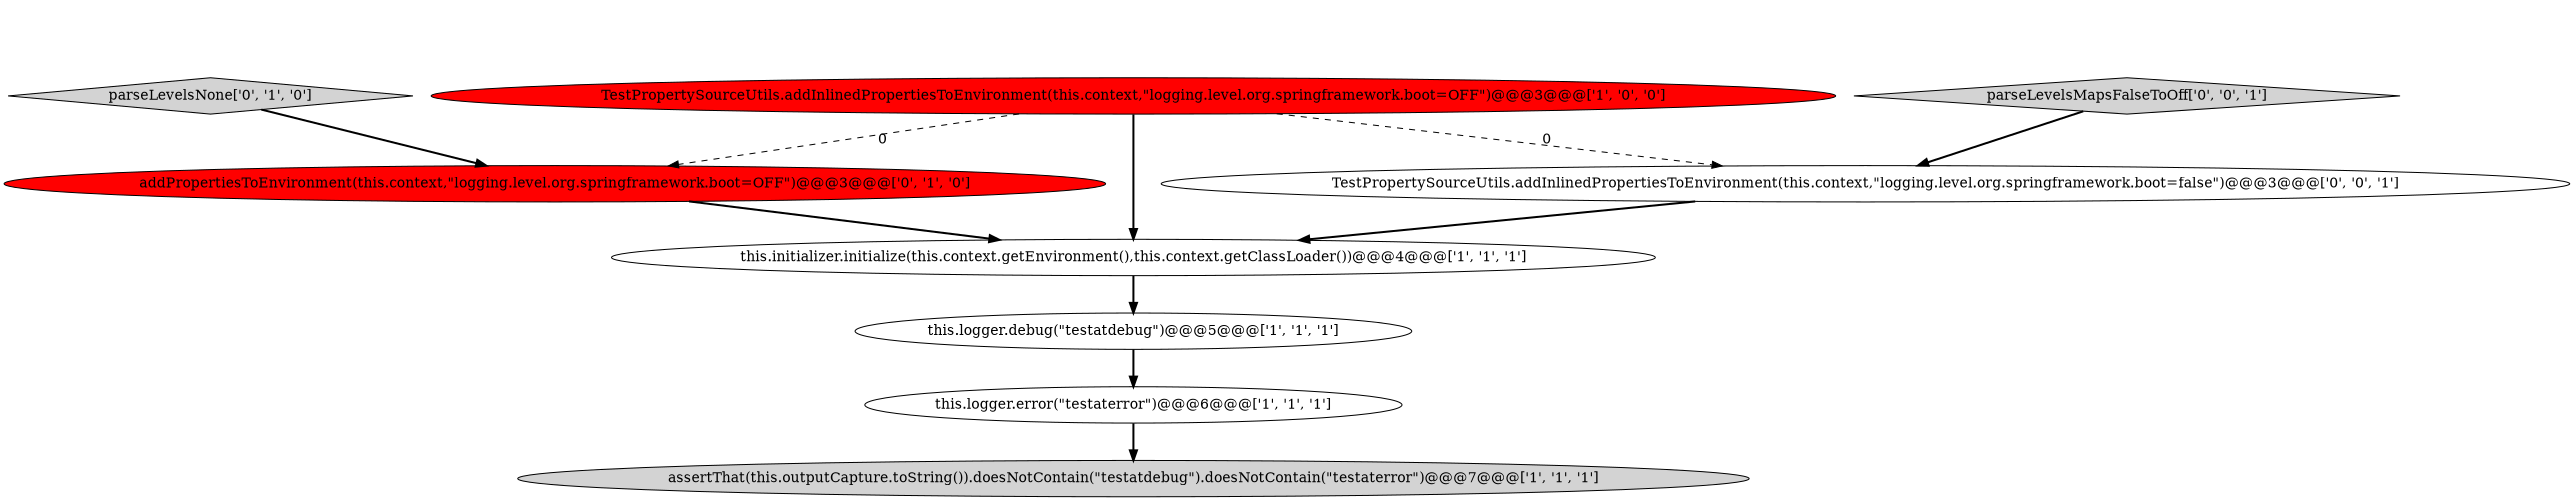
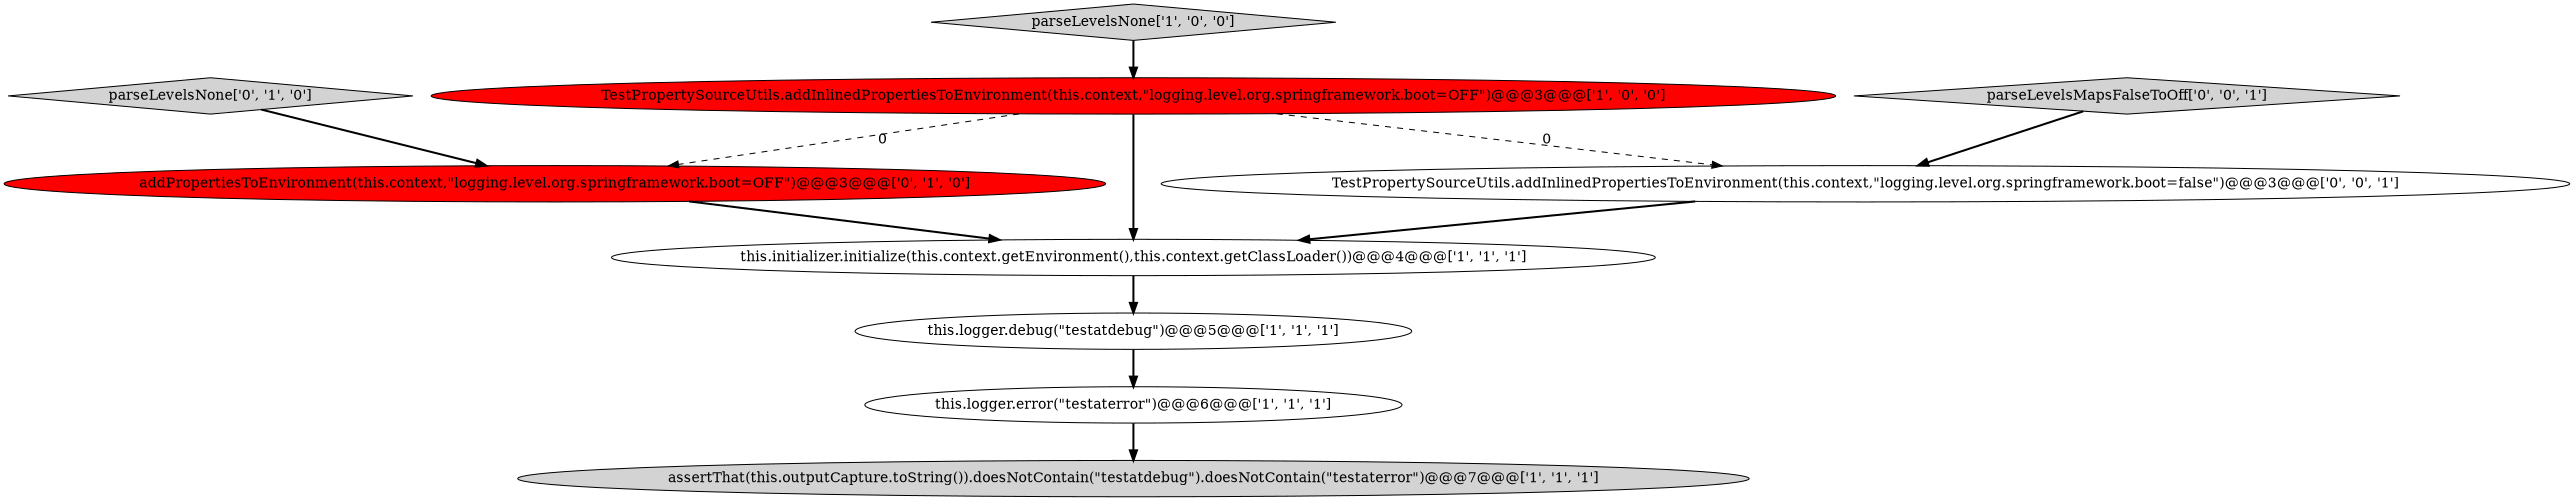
none -> (1133, 22)
